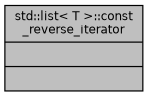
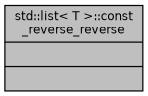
(74, 30) -> (74, 30)
